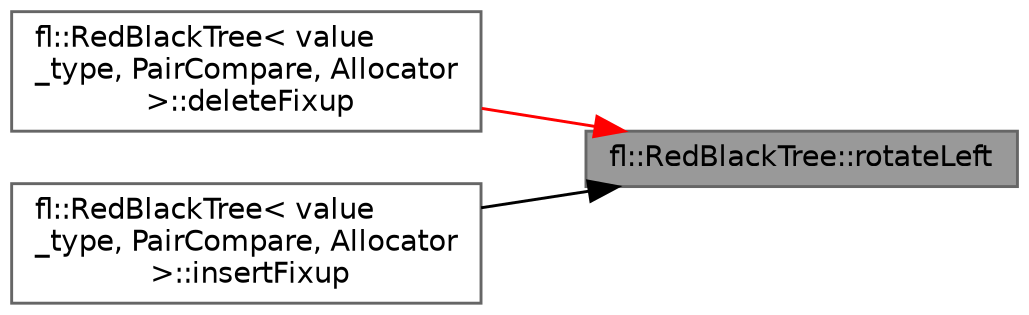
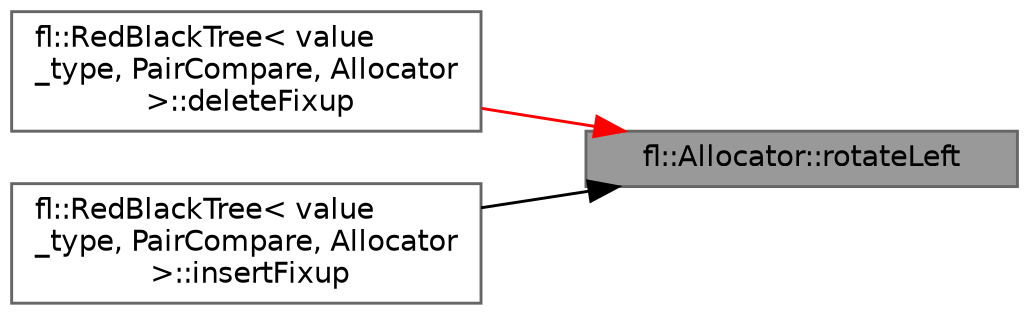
(802, 159) -> (802, 159)
